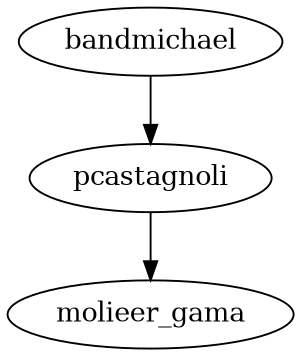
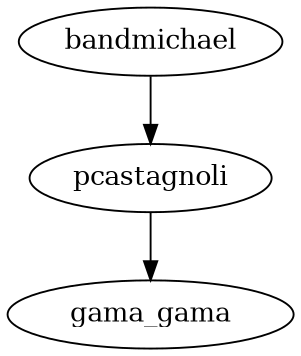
(151, 314) -> (151, 314)
